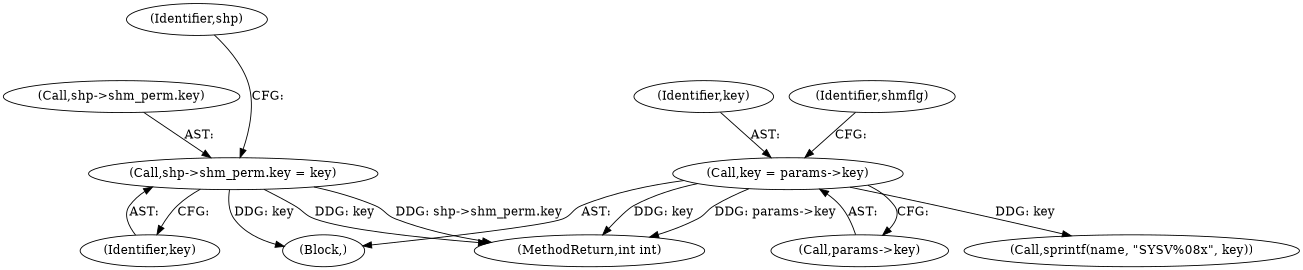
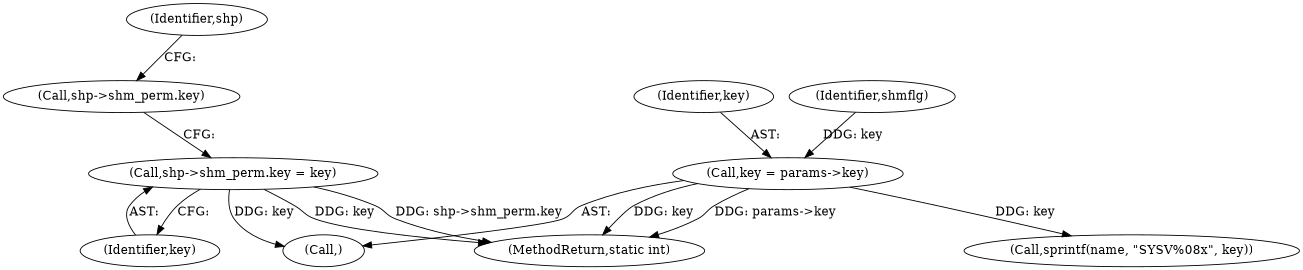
(249, 87) -> (163, 55)
(201, 135) -> (201, 135)
(853, 135) -> (853, 135)
(324, 251) -> (324, 251)
(589, 251) -> (589, 251)
(860, 251) -> none
